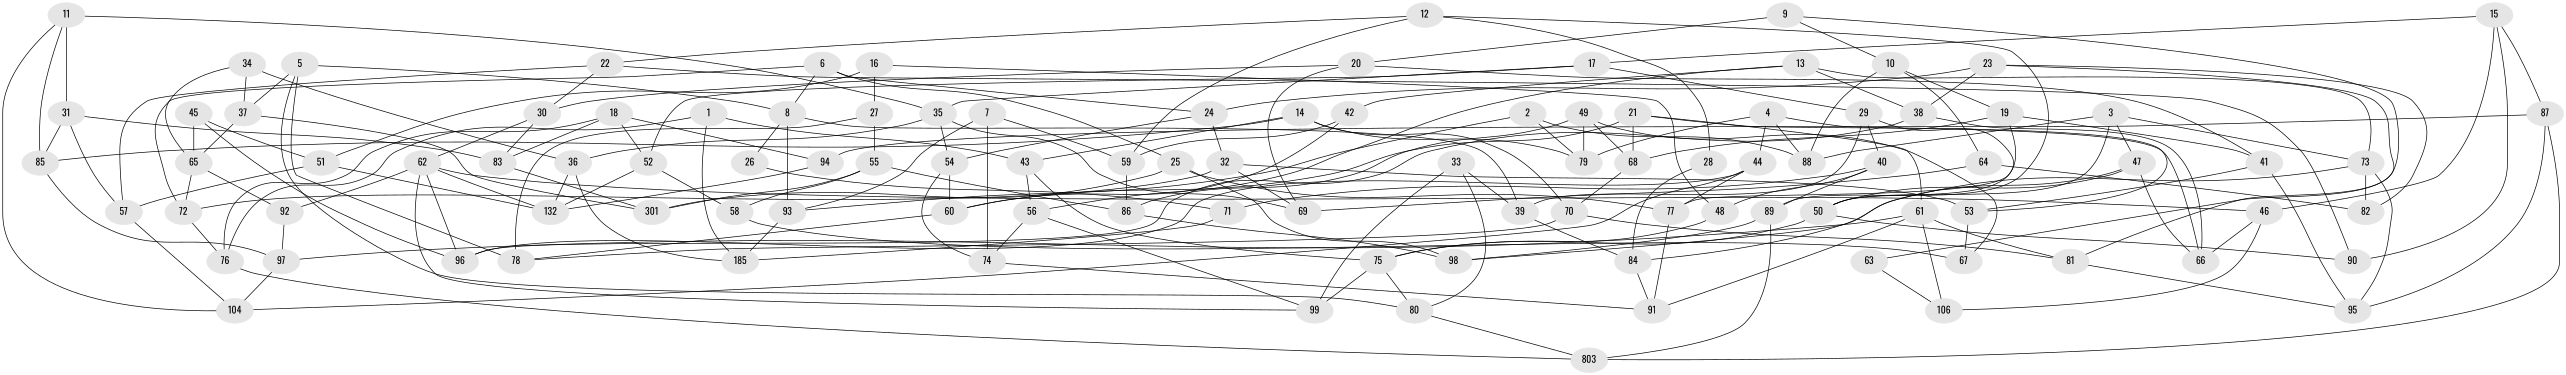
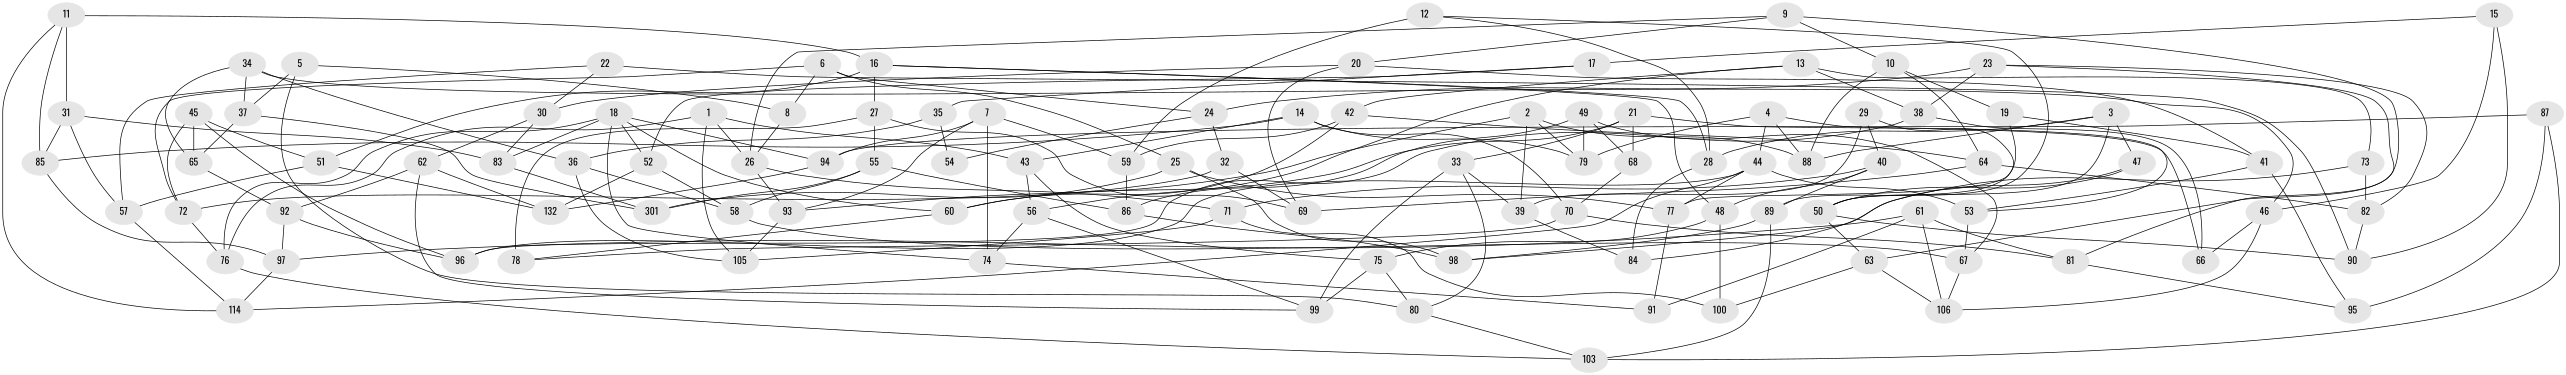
(1015, 35) -> none
none -> (1225, 36)
(506, 39) -> (474, 22)
(2523, 63) -> none
none -> (1315, 80)
(1746, 92) -> none
(1082, 128) -> (1524, 157)
(1806, 133) -> (1547, 144)
(1878, 133) -> none
none -> (1667, 134)
none -> (727, 136)
none -> (913, 137)
(2238, 138) -> (1907, 131)
(787, 163) -> (764, 182)
(1105, 177) -> (1082, 180)
(1600, 178) -> (1863, 188)
(950, 185) -> (757, 185)
(189, 188) -> (168, 161)
(561, 188) -> (654, 188)
(1342, 199) -> (1311, 91)
(359, 200) -> none
(441, 212) -> (381, 244)
(2161, 219) -> none
(925, 225) -> (690, 236)
none -> (2359, 237)
(2389, 238) -> none
(1601, 243) -> (1841, 234)
(740, 262) -> (740, 262)
(1643, 286) -> none
none -> (1954, 286)
(235, 311) -> (235, 311)
none -> (1720, 311)
(1589, 360) -> (1589, 360)
